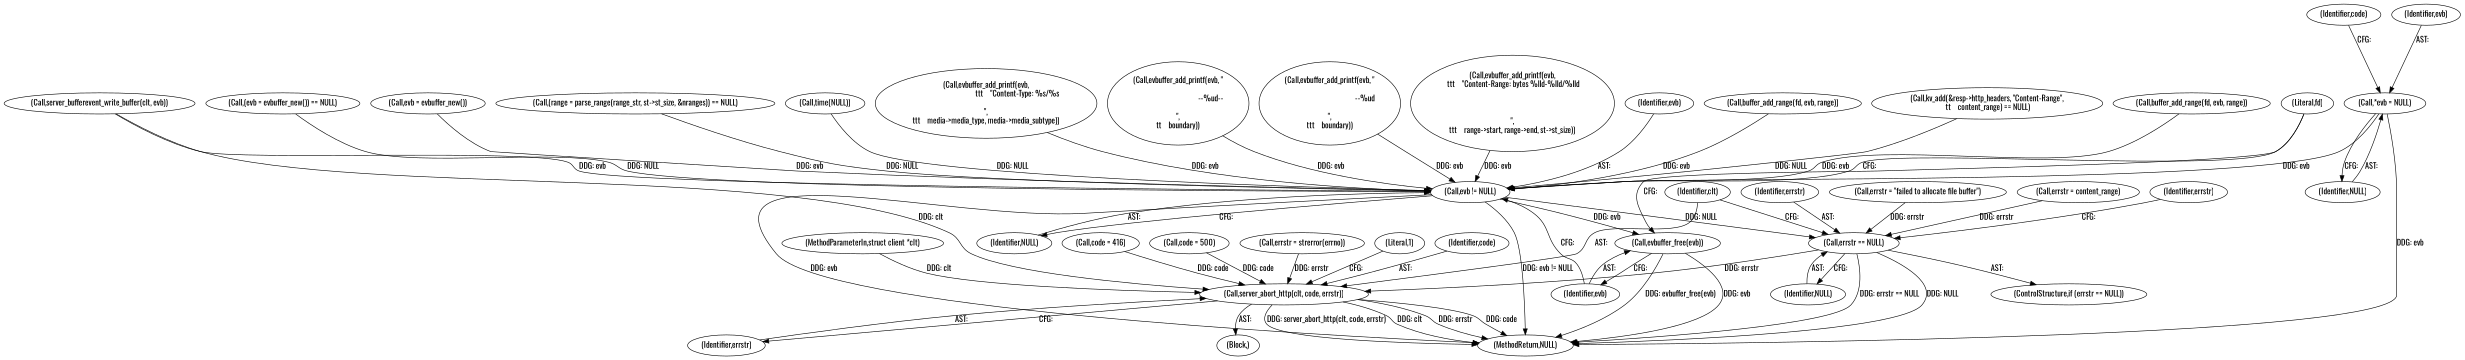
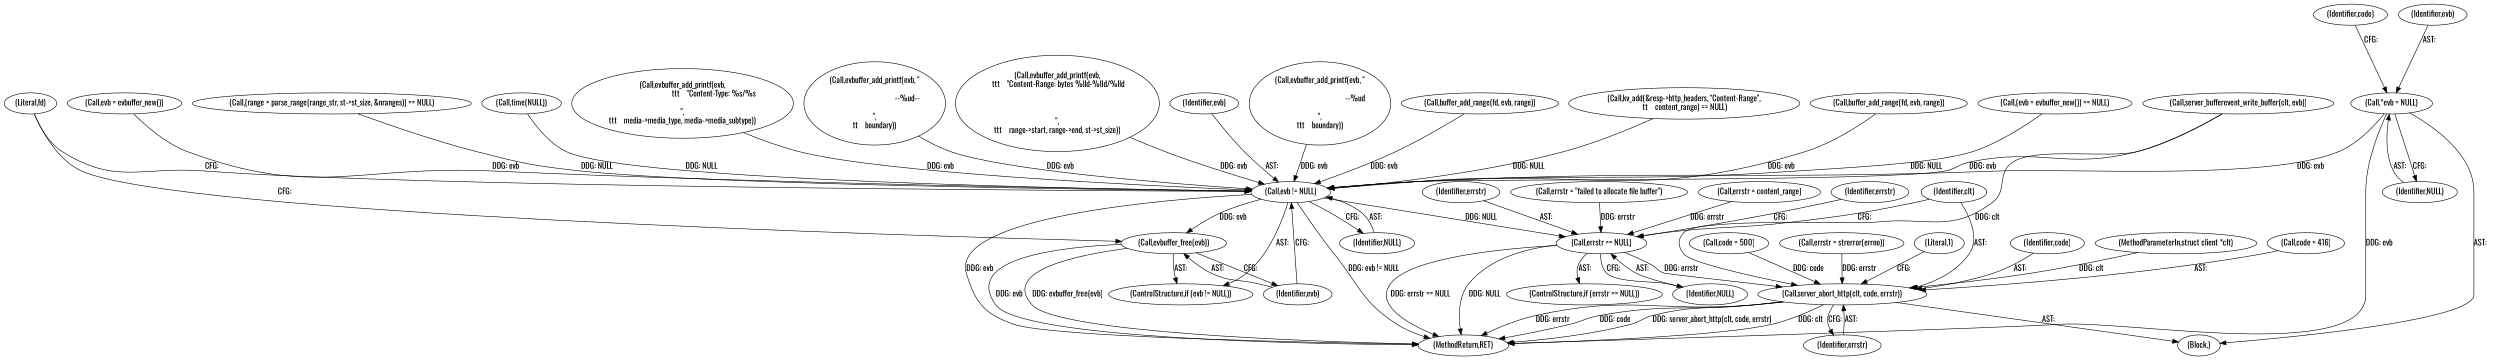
(1213, 269) -> (2202, 269)
none -> (1181, 294)
none -> (2456, 308)
(1525, 345) -> (1463, 345)
